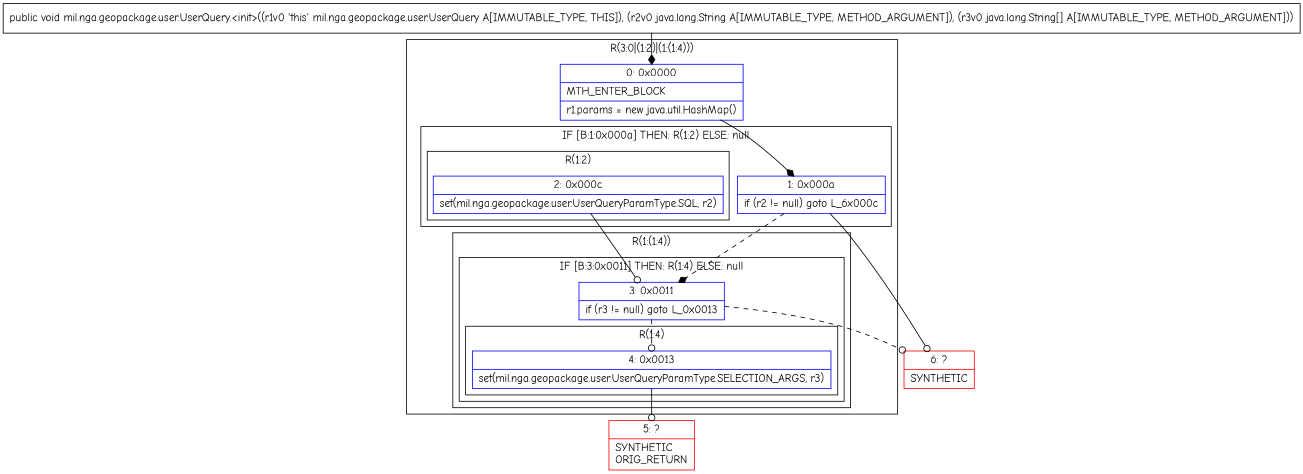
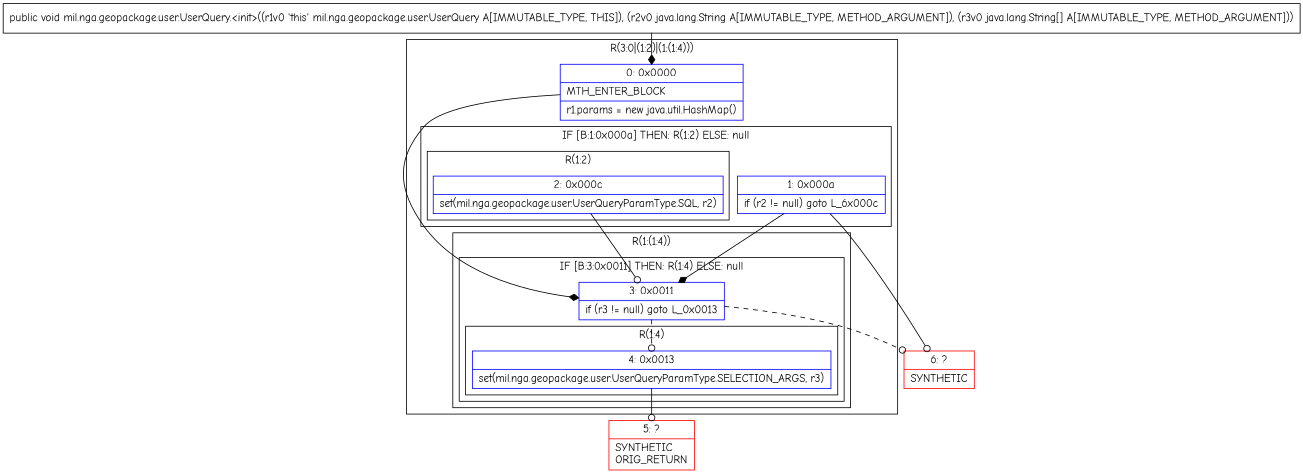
(755, 142) -> (412, 207)
(736, 245) -> (736, 245)
